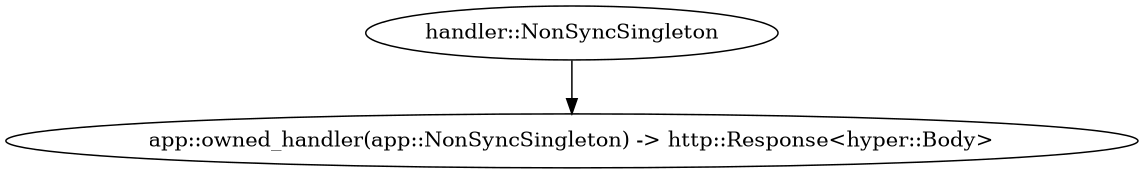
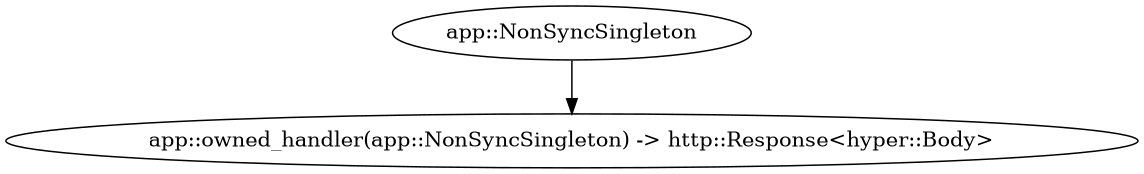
(572, 33) -> (572, 33)
